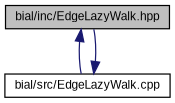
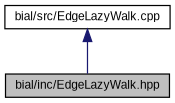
(79, 58) -> none
